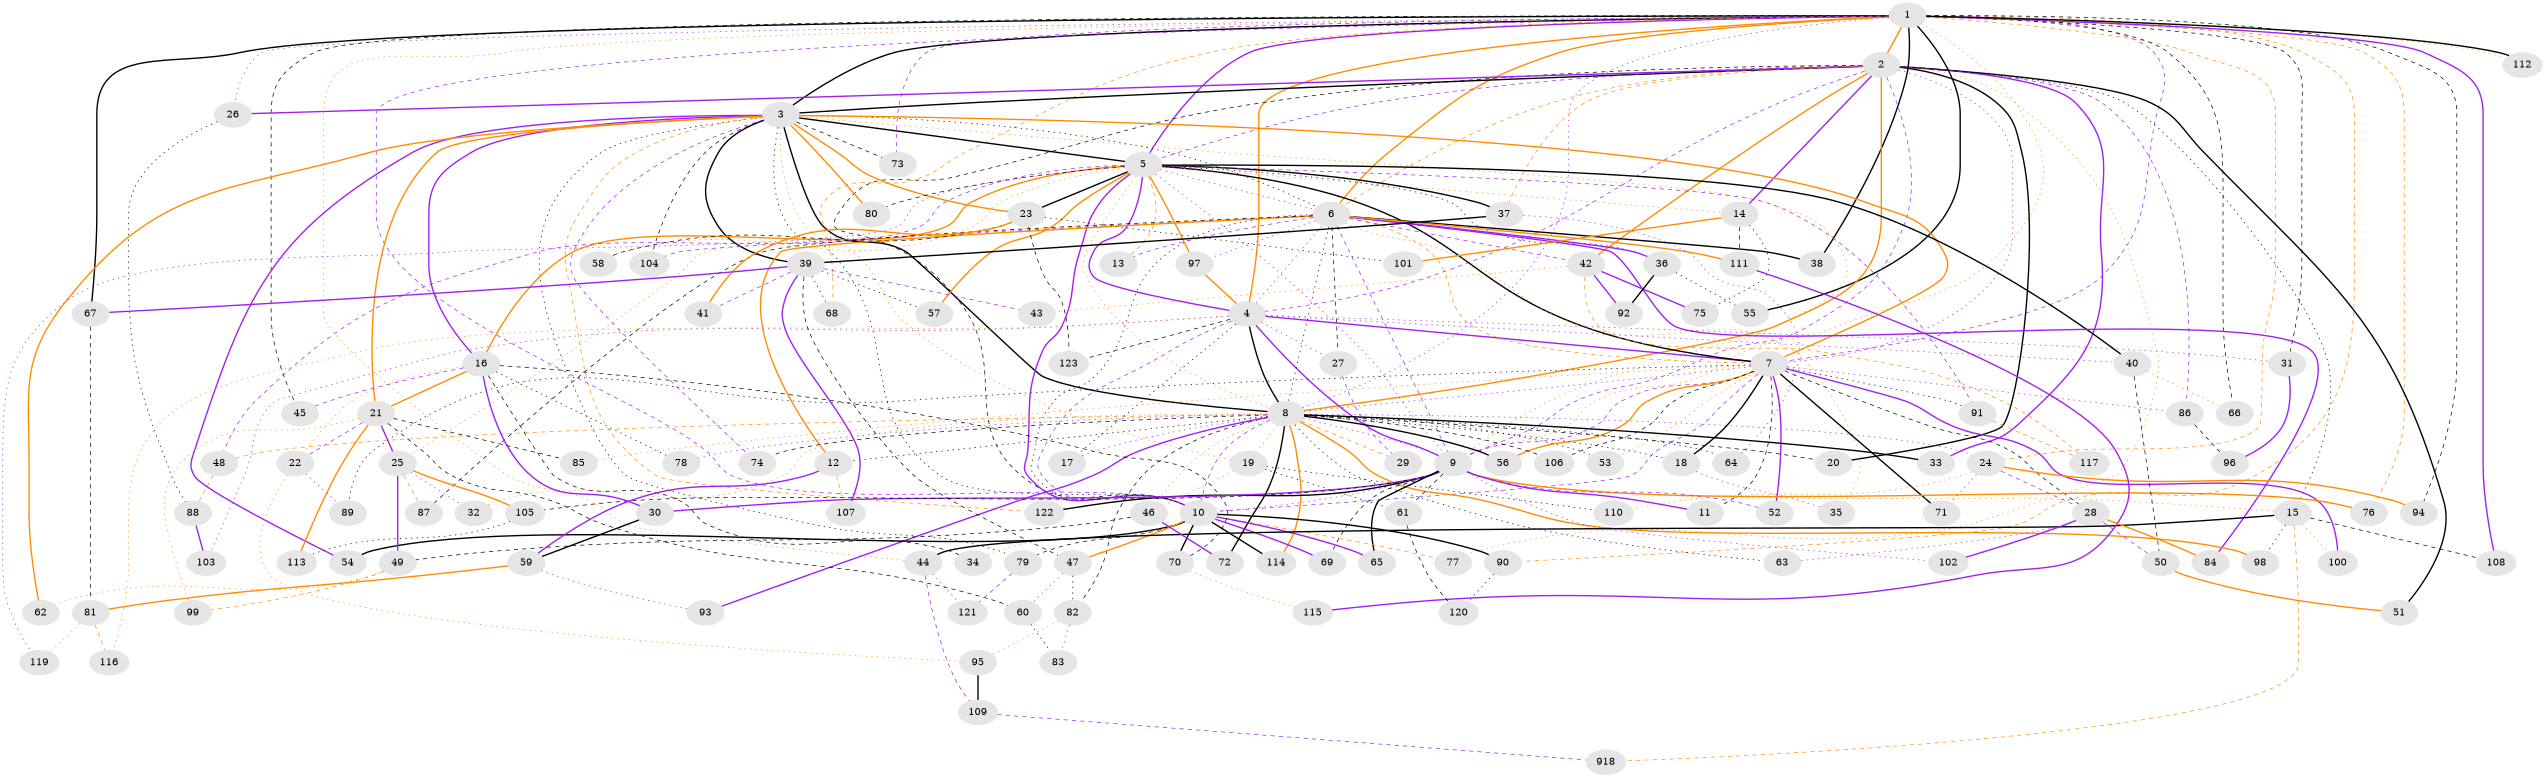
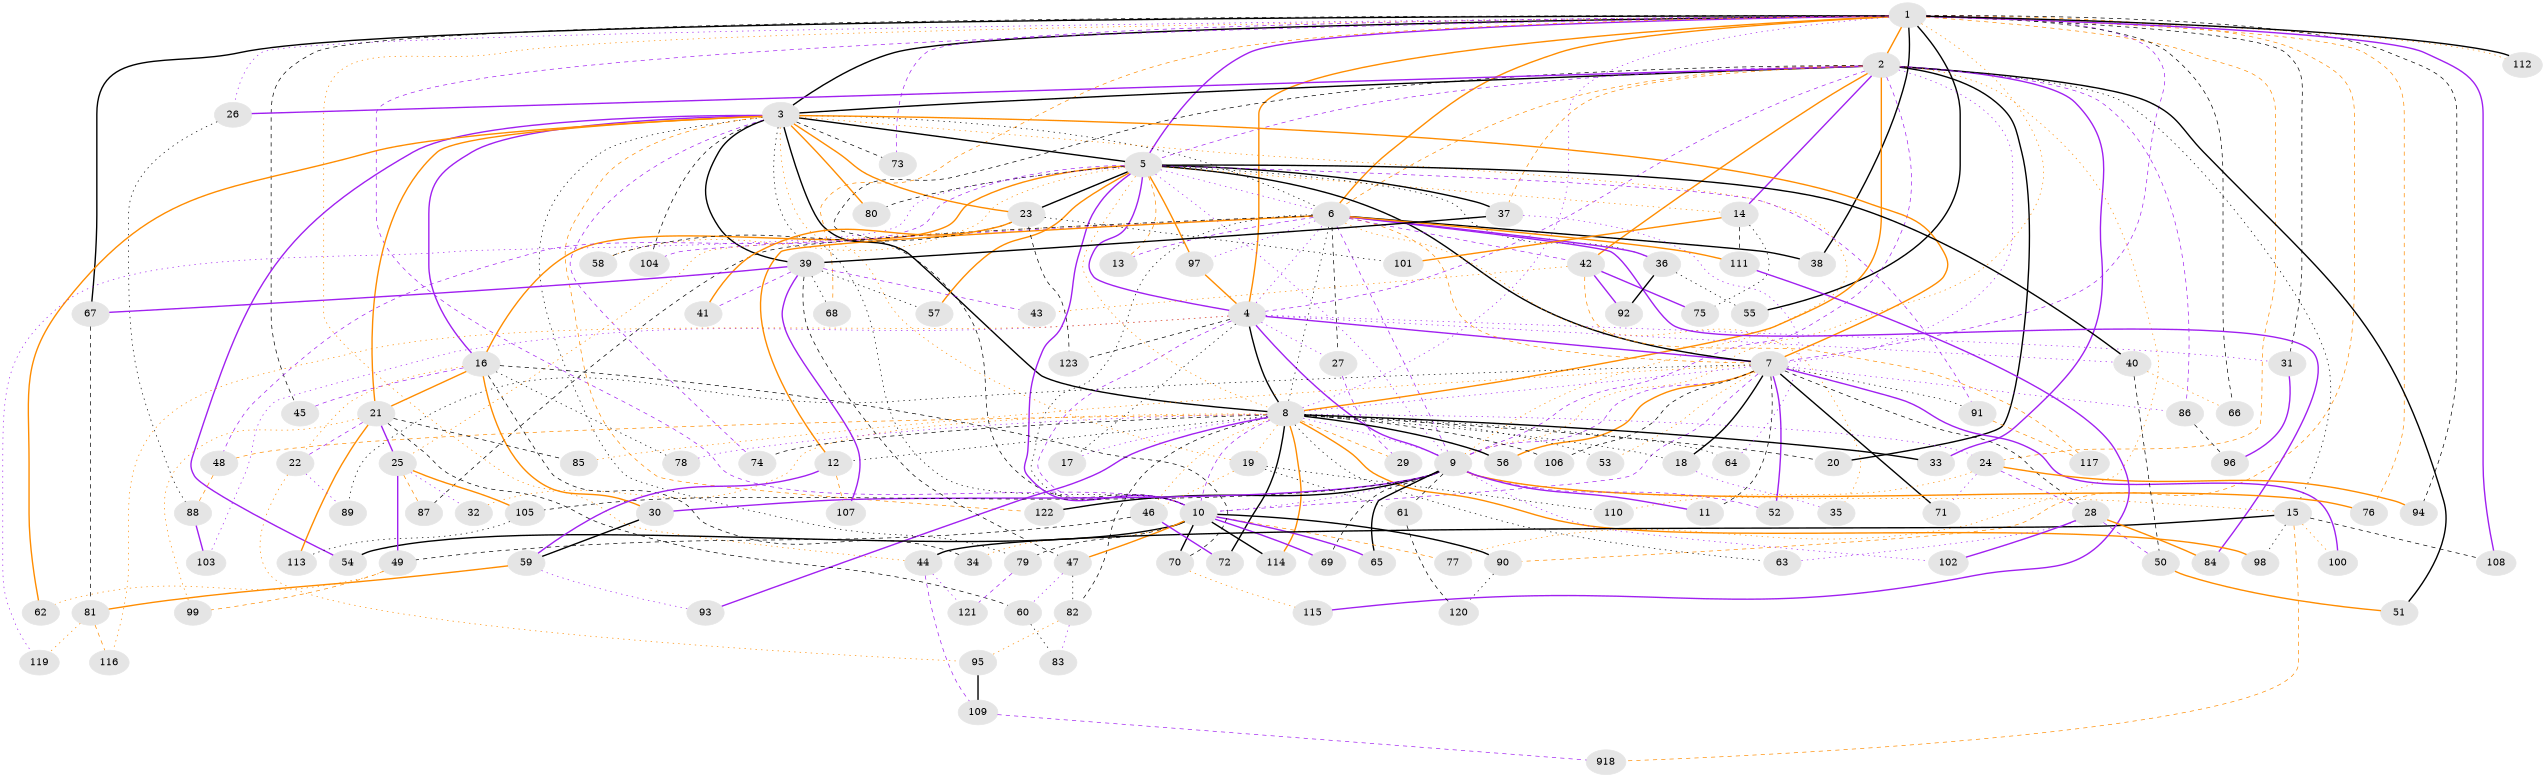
(532, 476) -> (532, 476)
